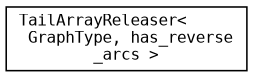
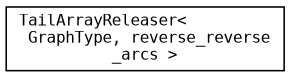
(127, 39) -> (145, 39)
